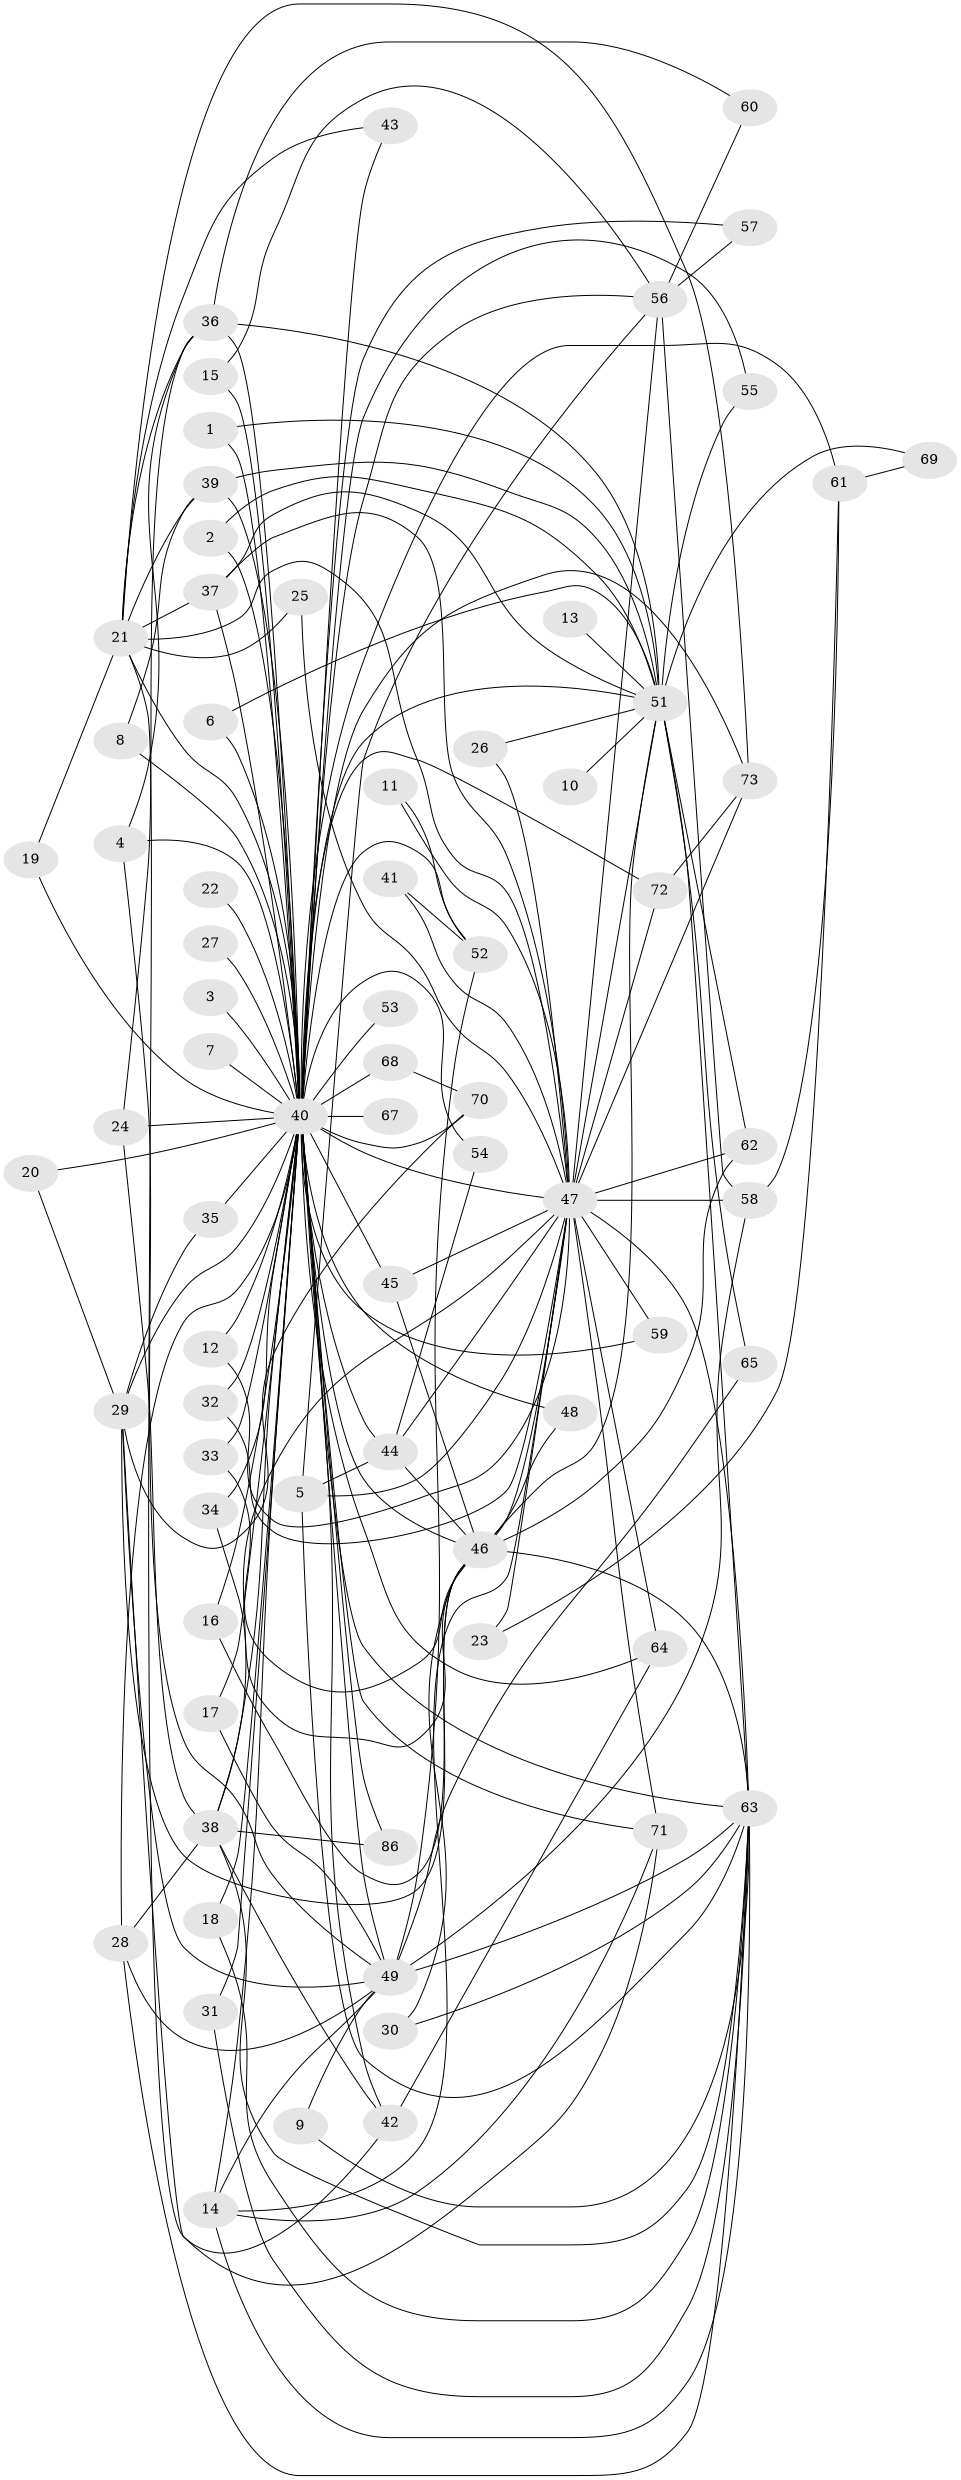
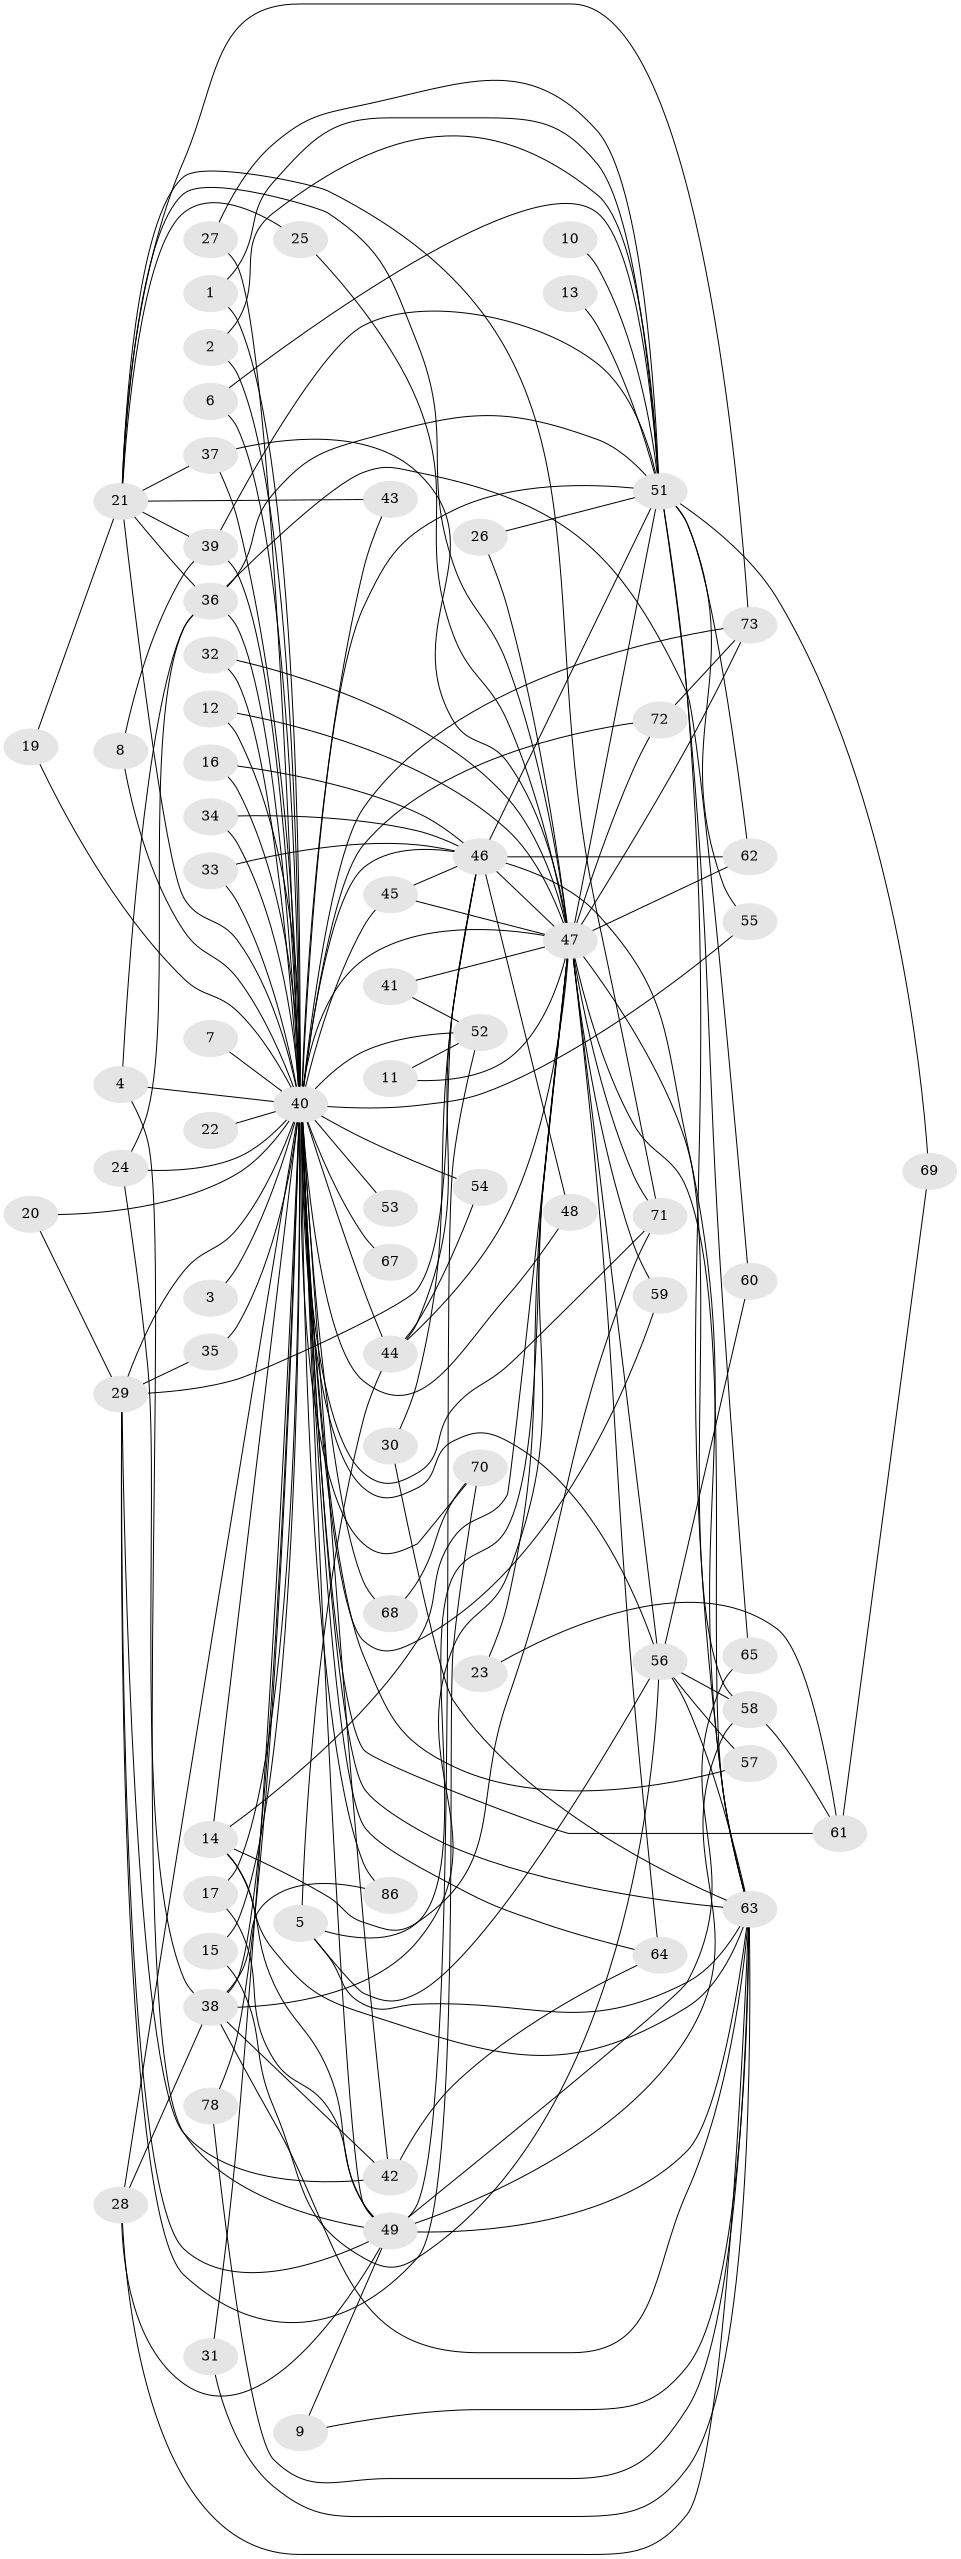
(444, 526) -> (561, 100)
none -> (715, 1782)
(211, 1920) -> (211, 2106)
